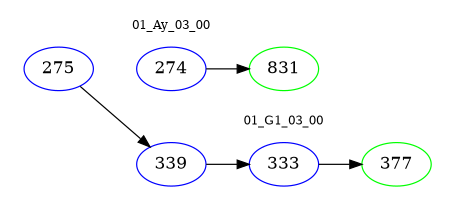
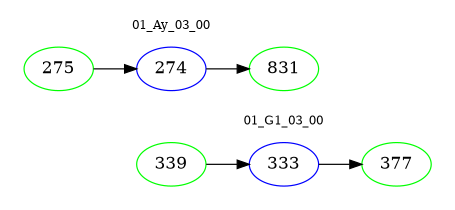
(59, 69) -> (59, 69)
(110, 113) -> (109, 69)
(171, 164) -> (171, 164)
